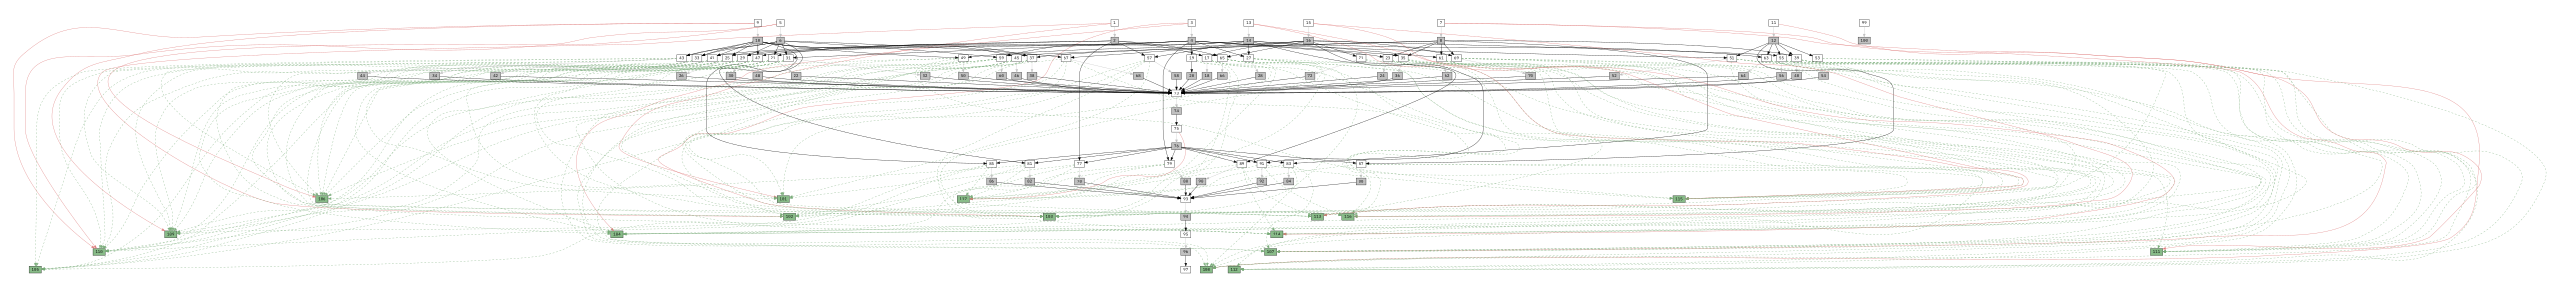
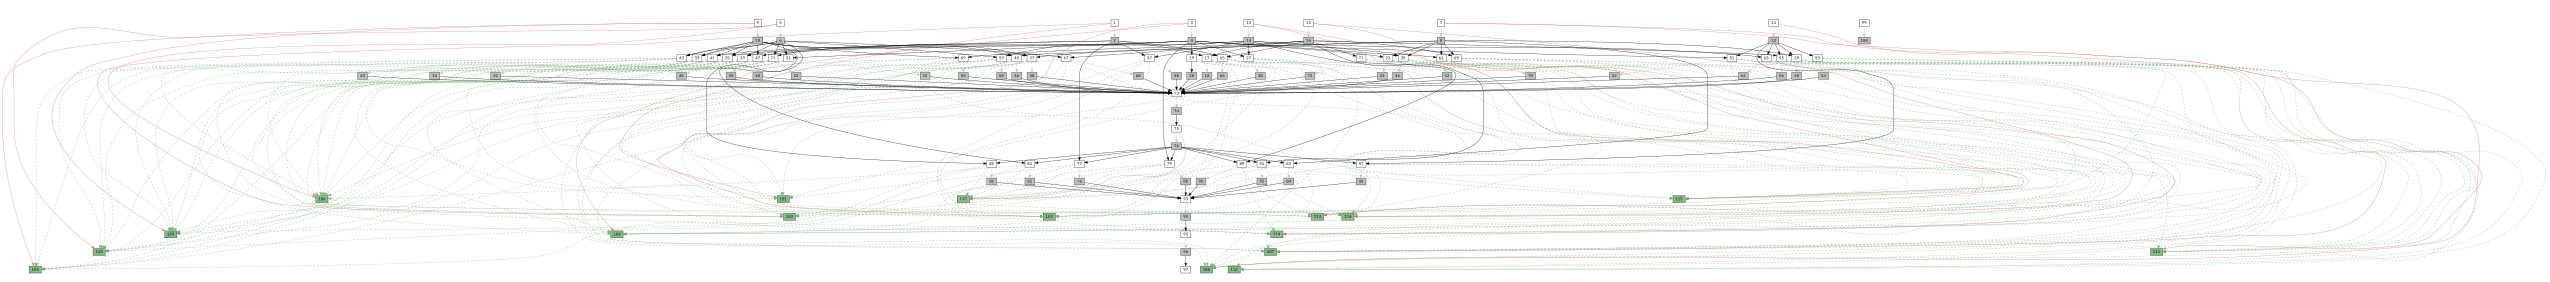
(281, 45) -> (389, 32)
